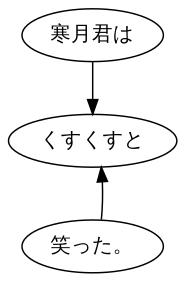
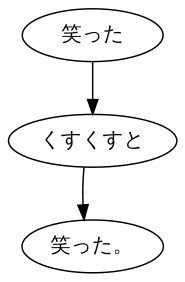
(93, 35) -> (93, 35)
(102, 201) -> (83, 186)
